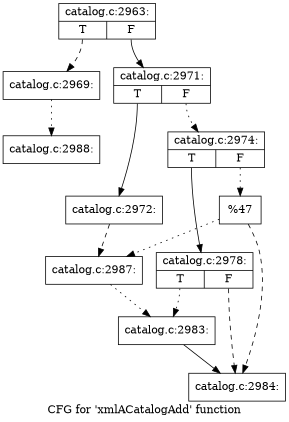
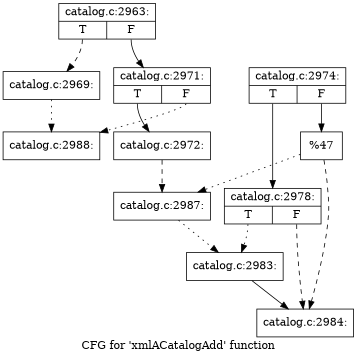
(188, 115) -> (148, 119)
(240, 178) -> (321, 114)
